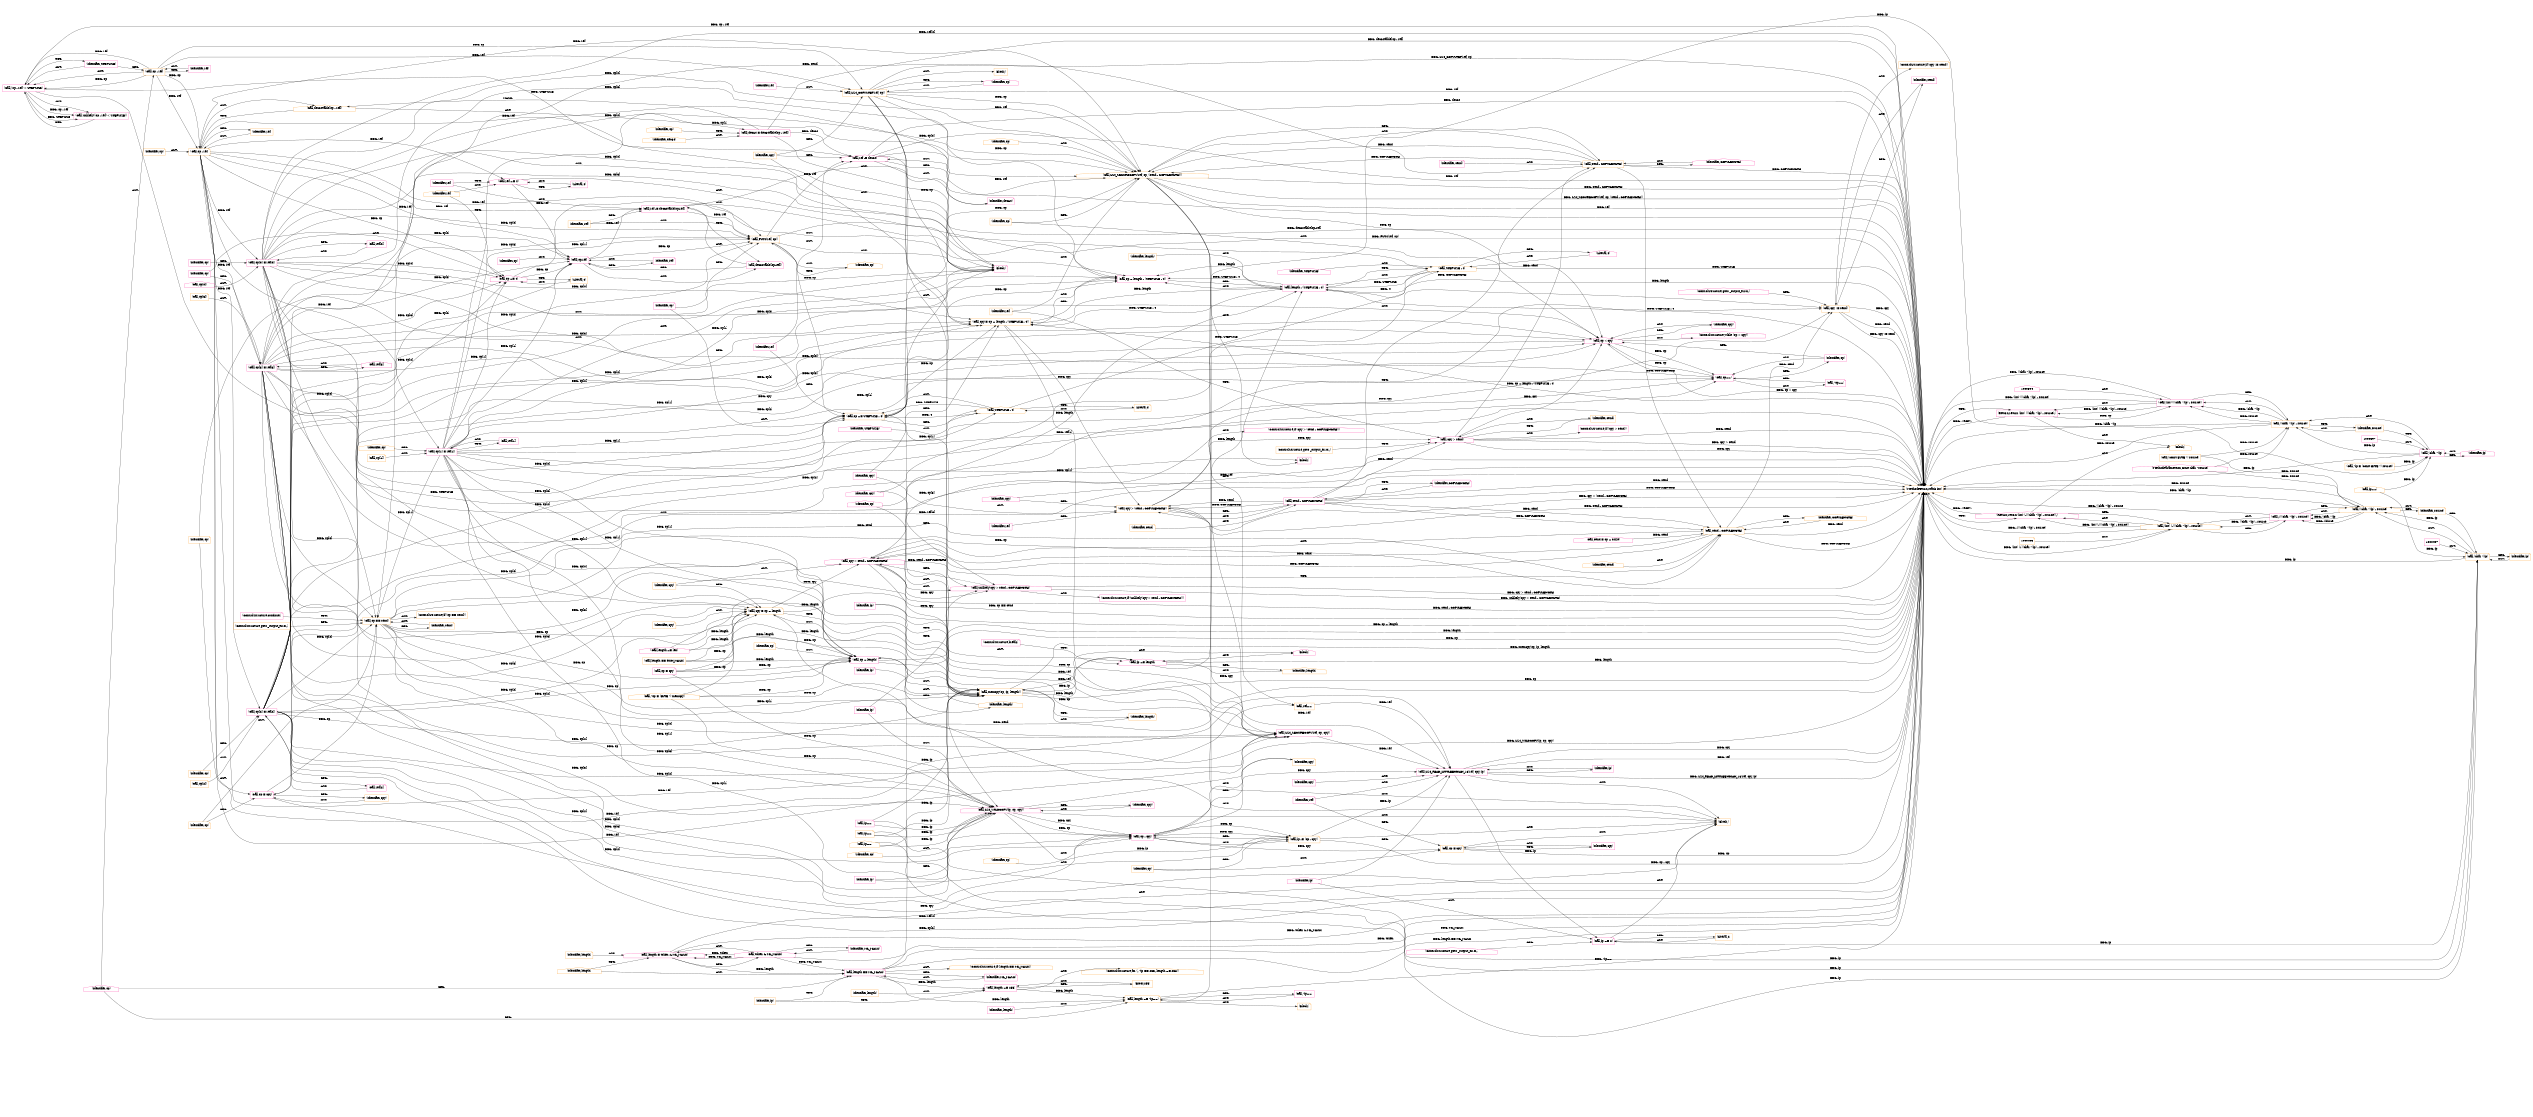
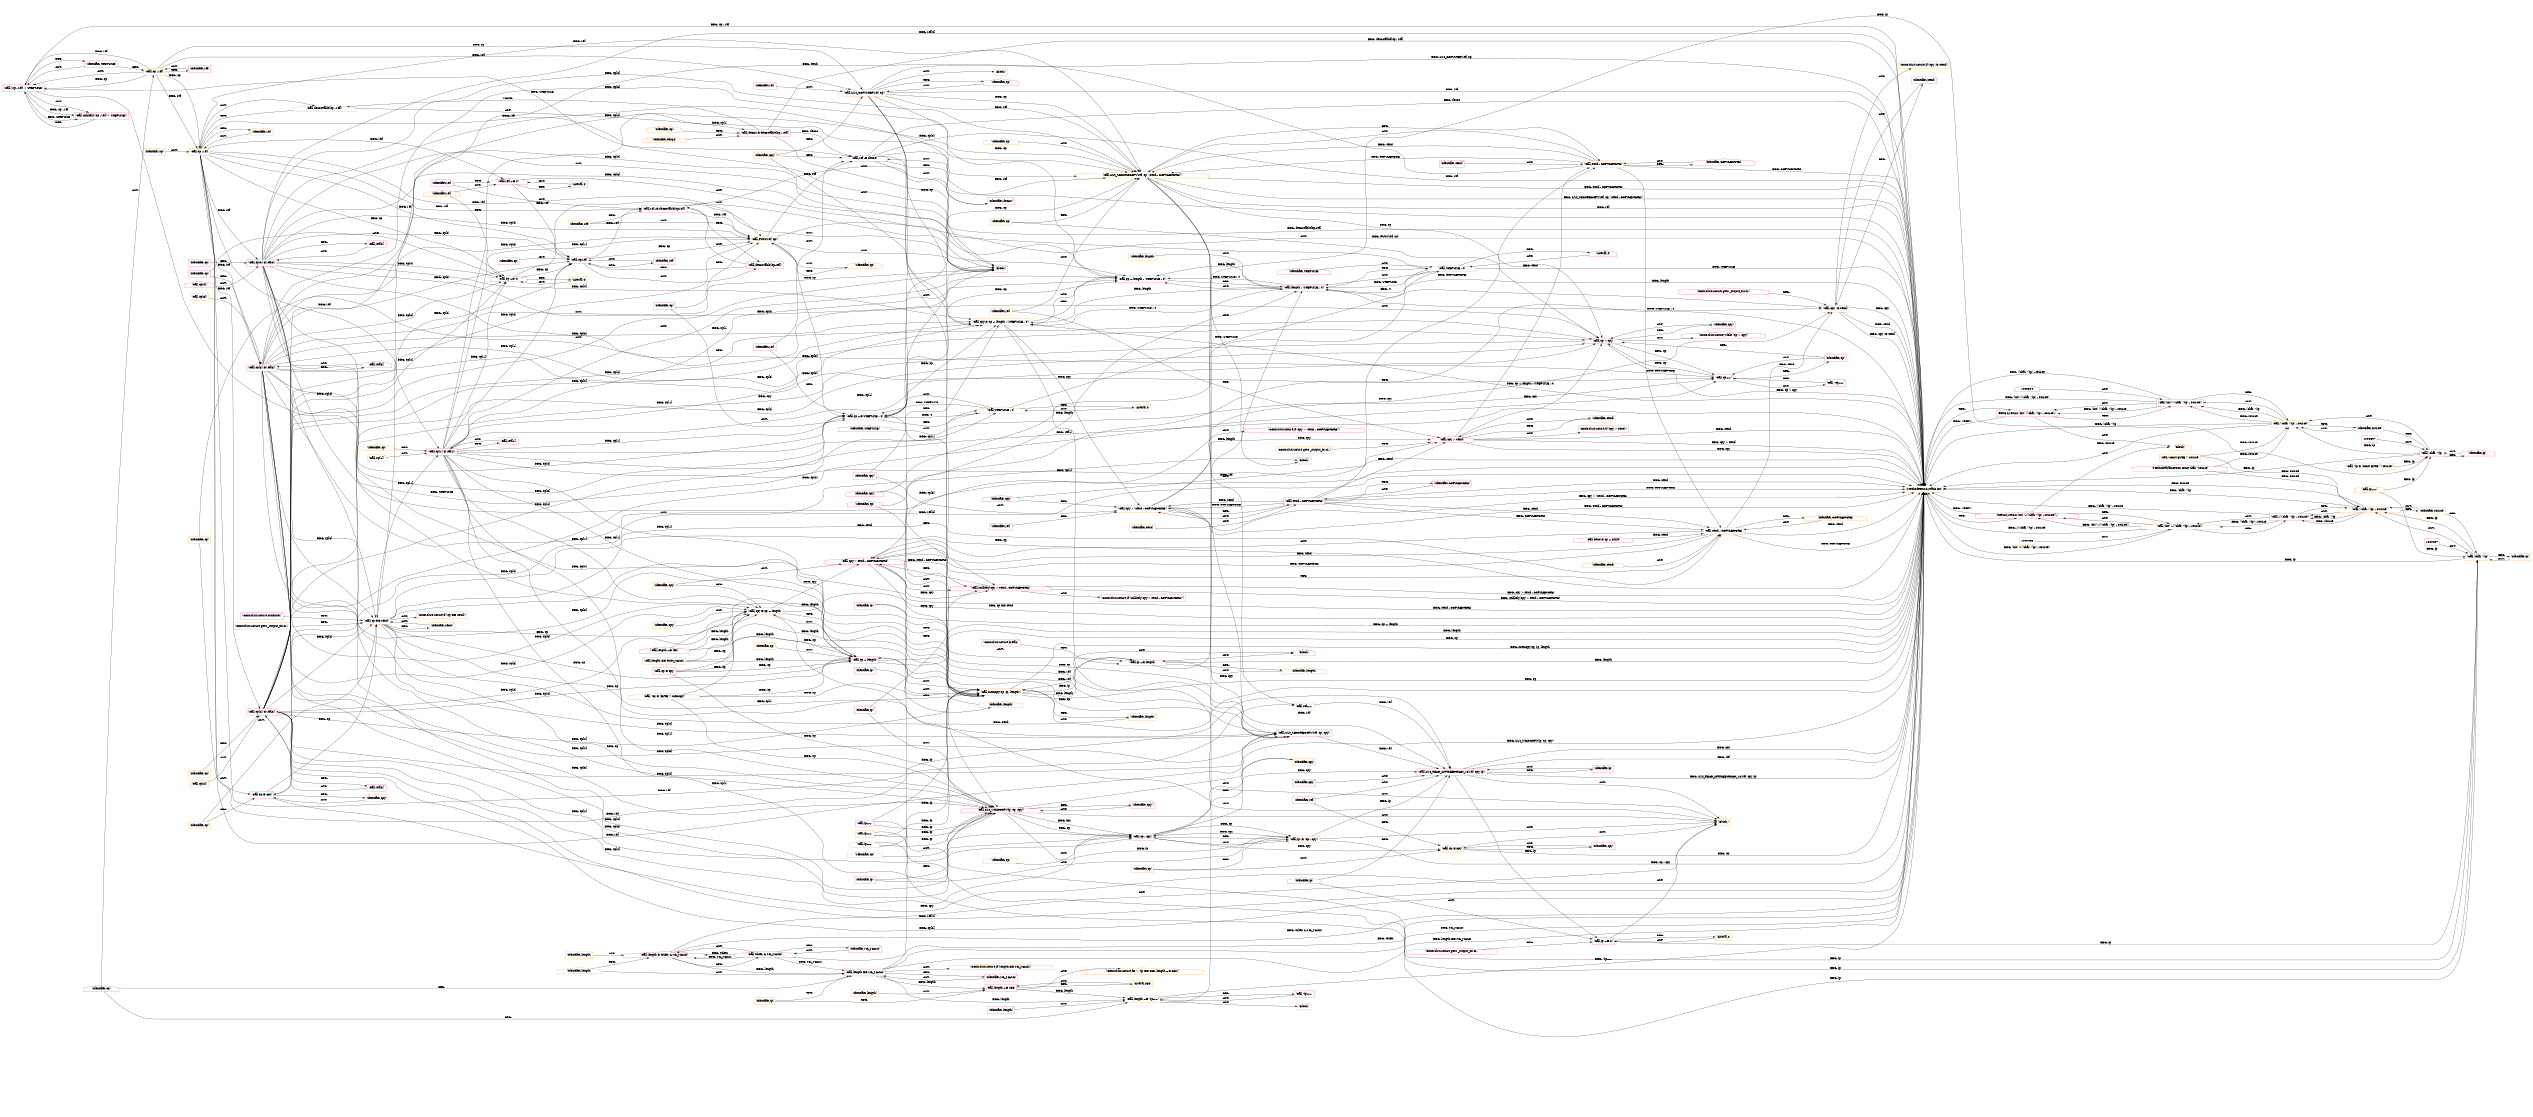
(2106, 416) -> (2106, 416)
(405, 534) -> (390, 531)
none -> (449, 711)
(1143, 984) -> (1143, 984)
